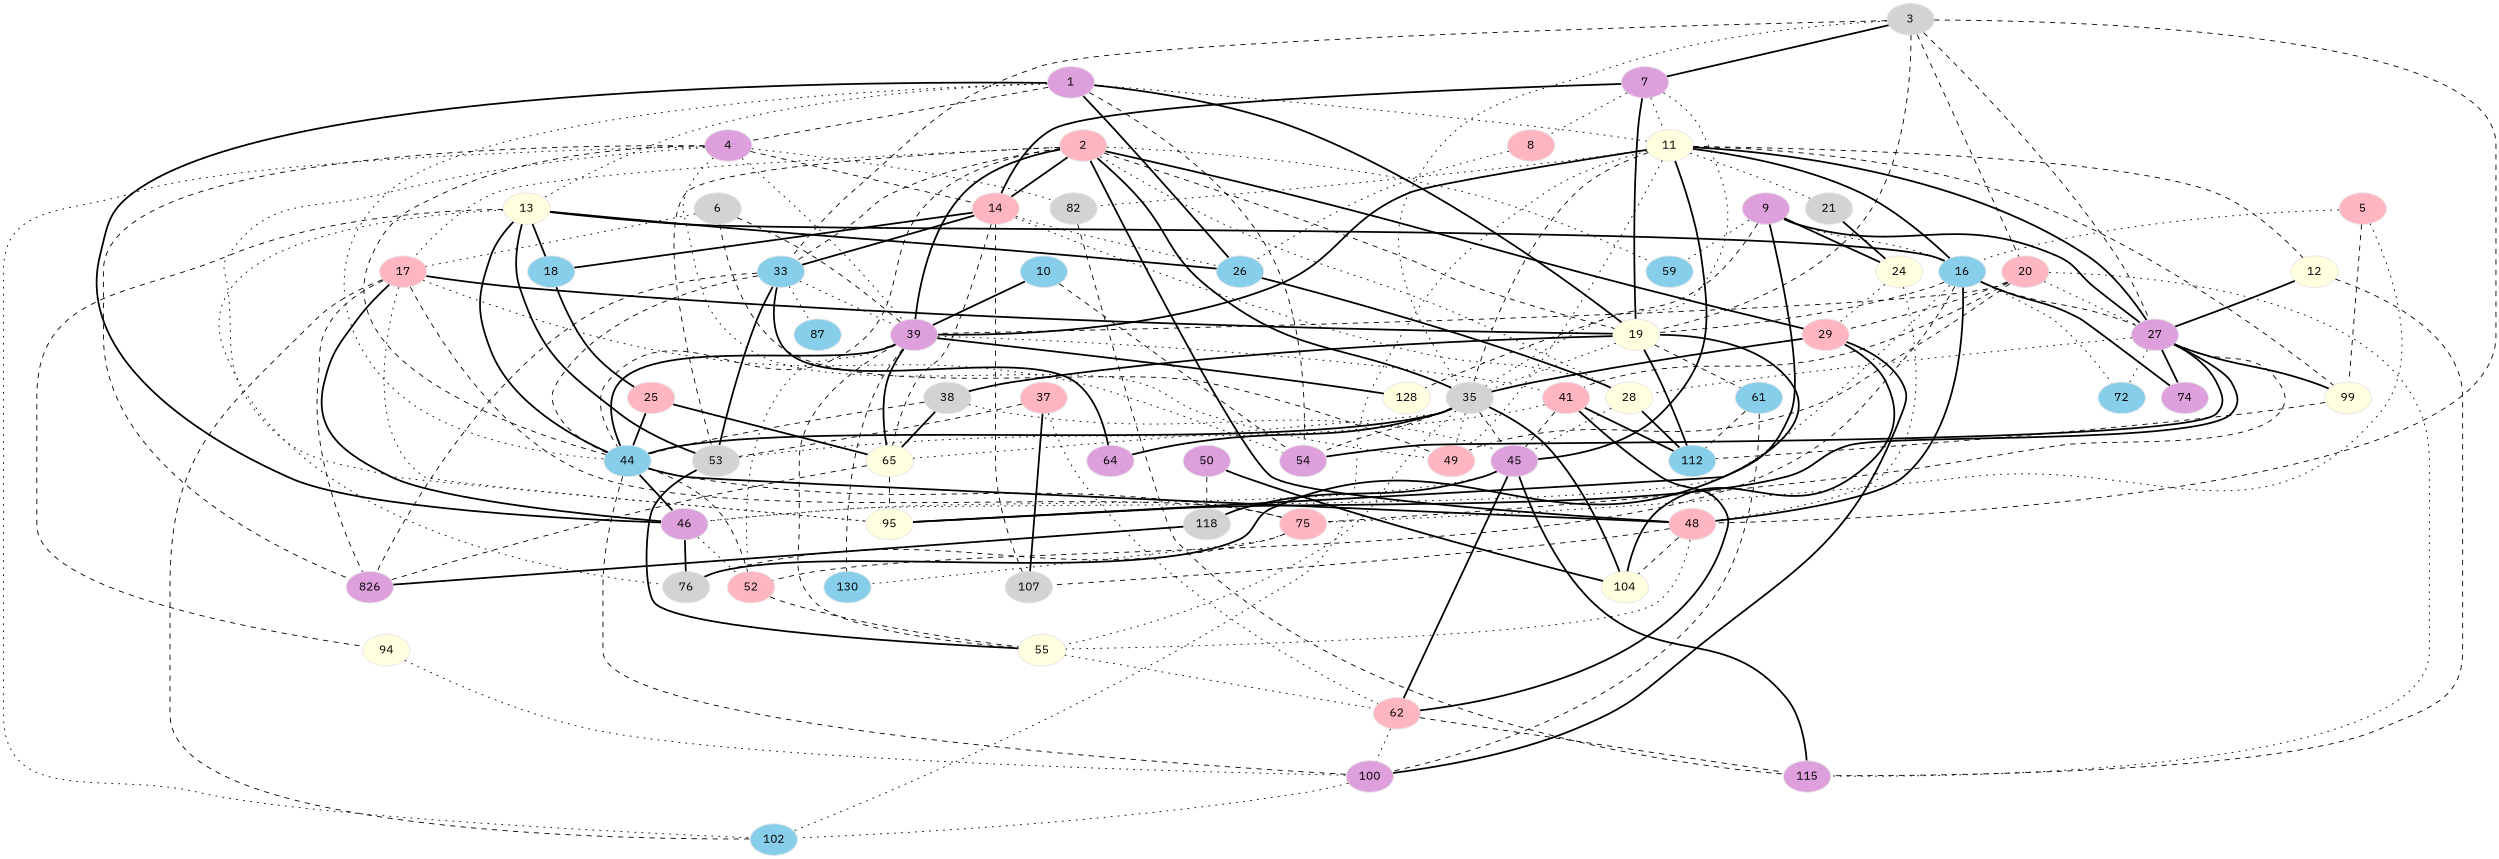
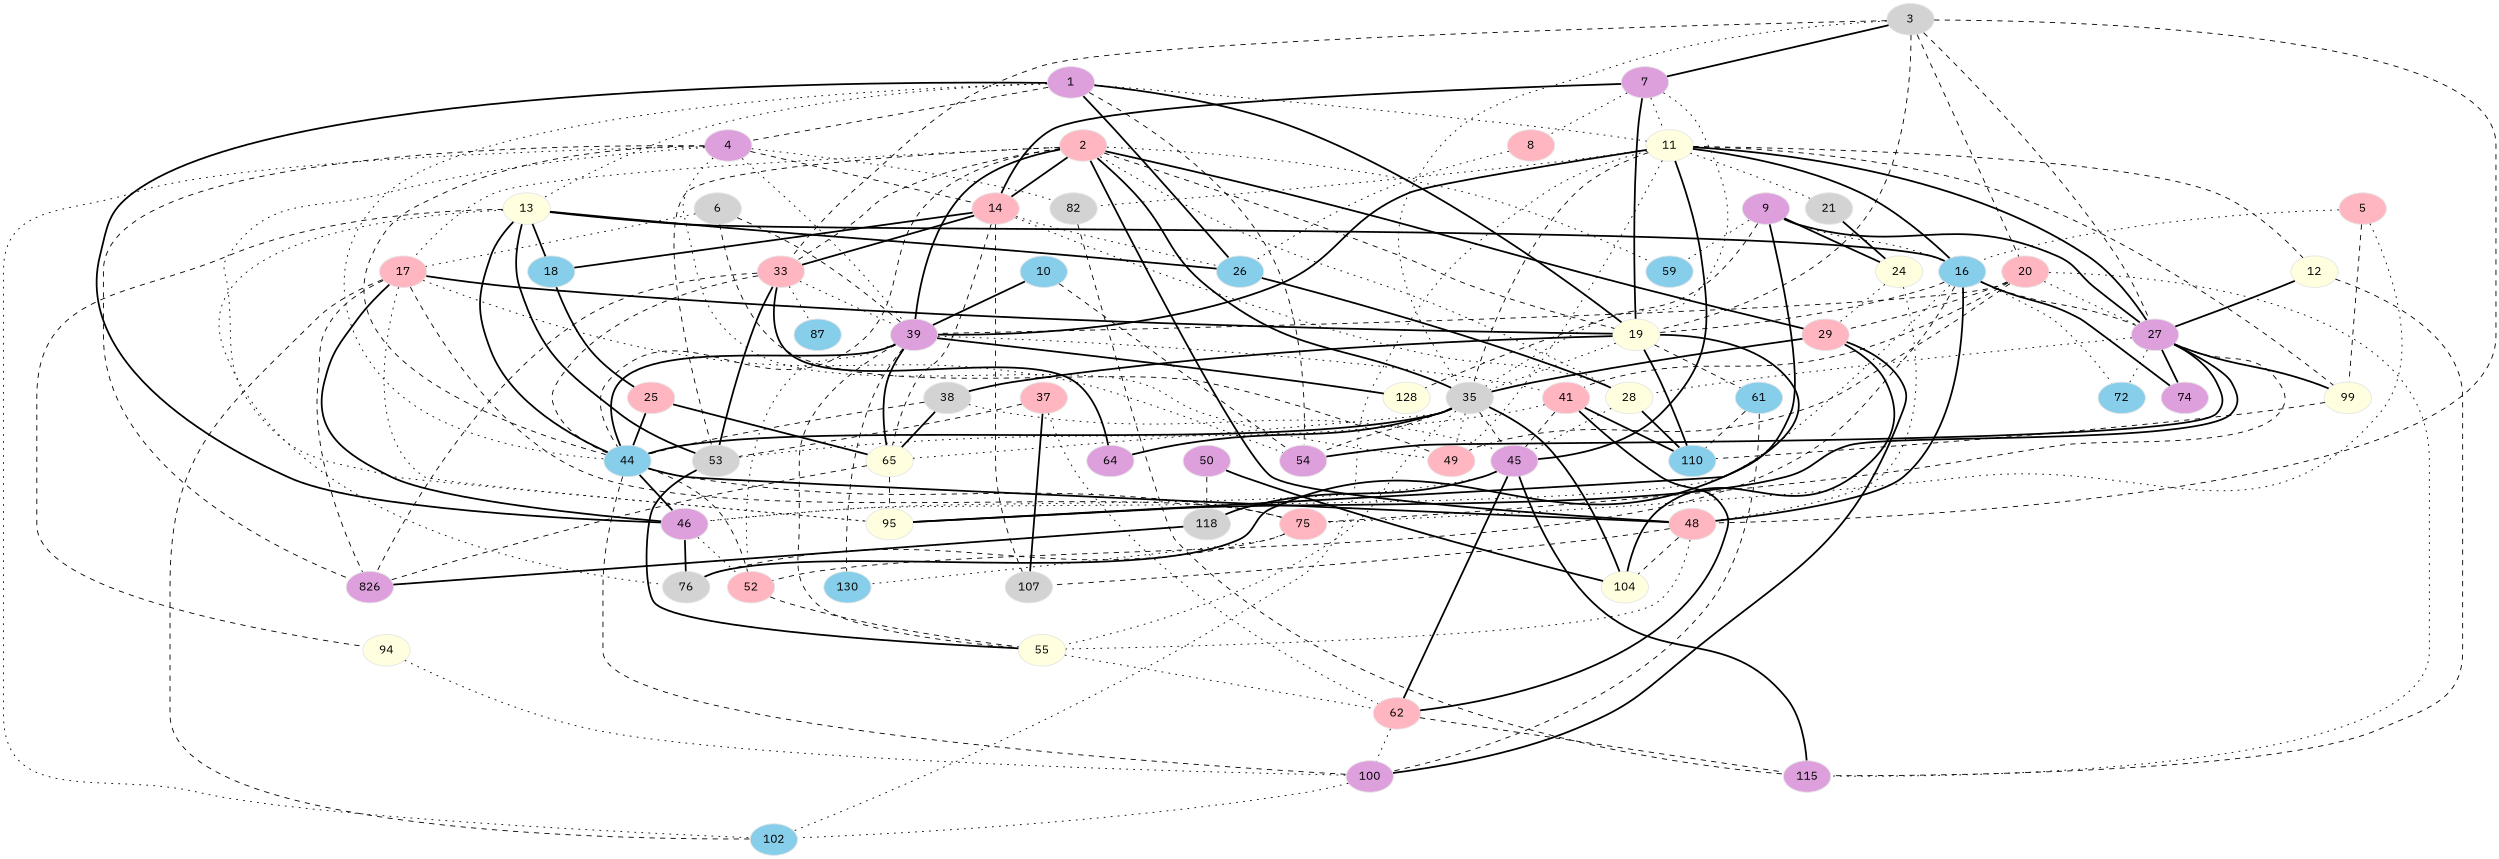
(781, 272) -> (781, 272)
(1692, 461) -> (1692, 461)
